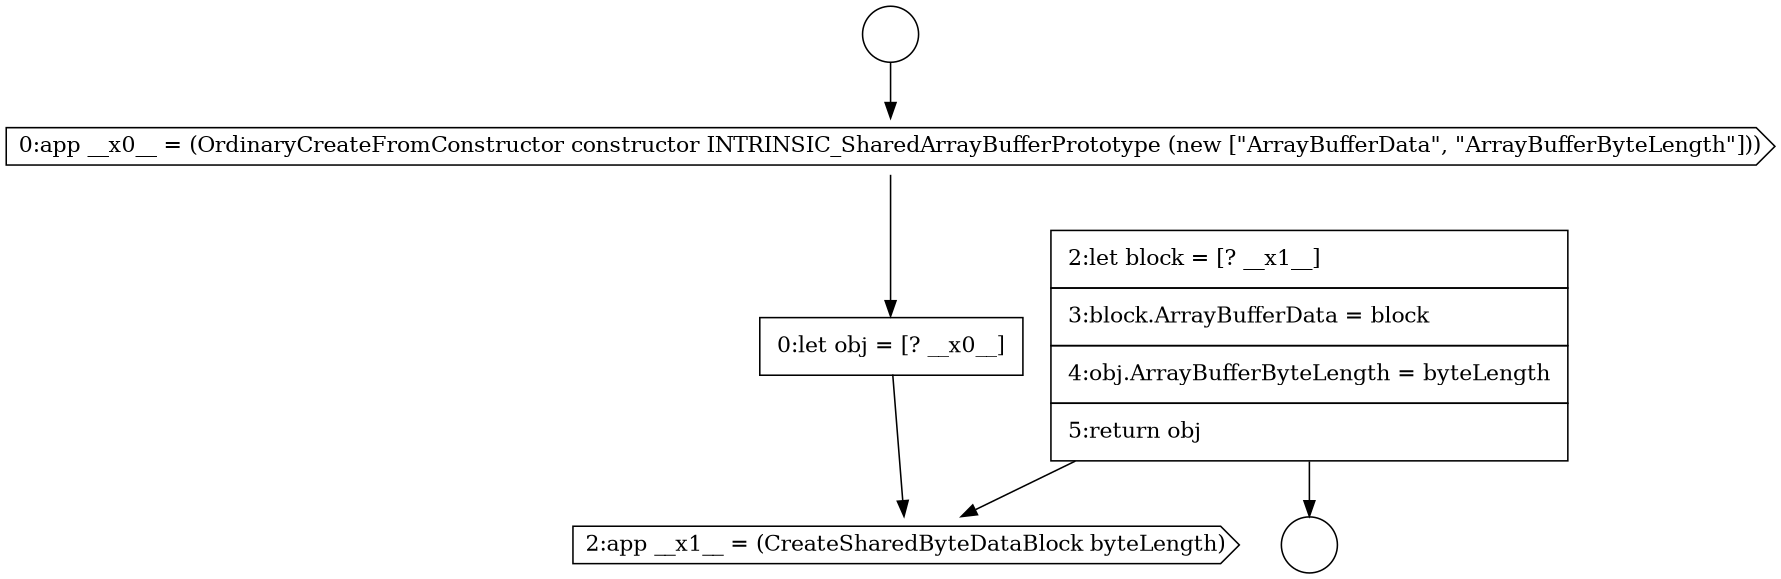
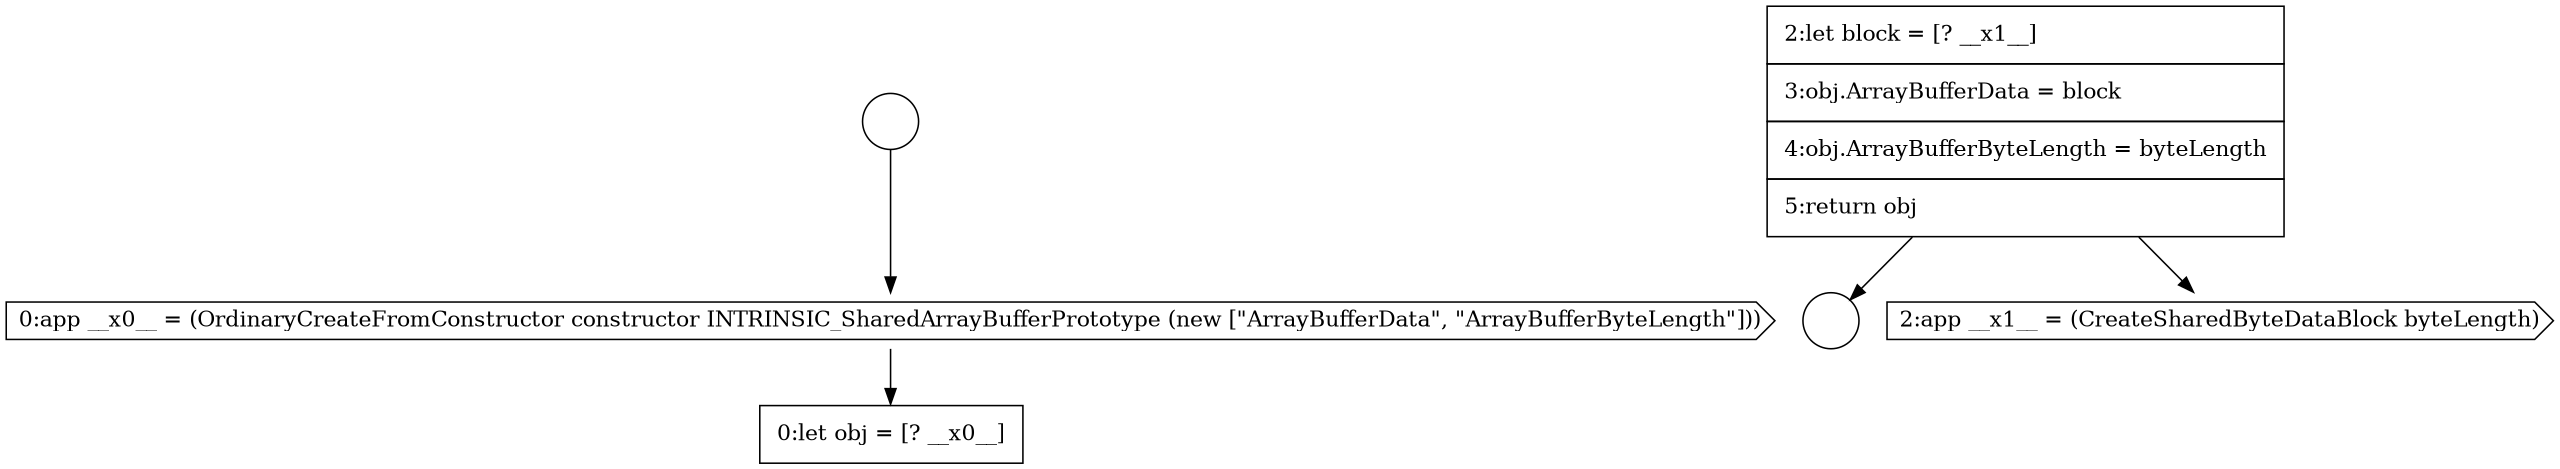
(1249, 316) -> (1953, 92)
(898, 438) -> none
